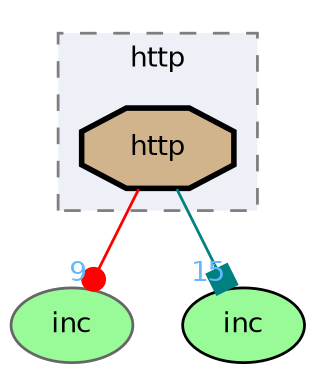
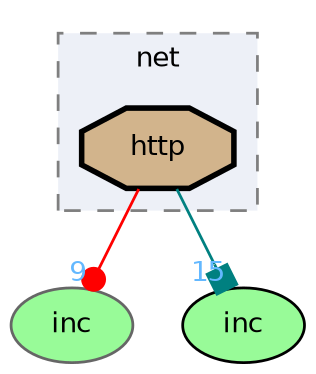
(158, 60) -> (158, 60)
